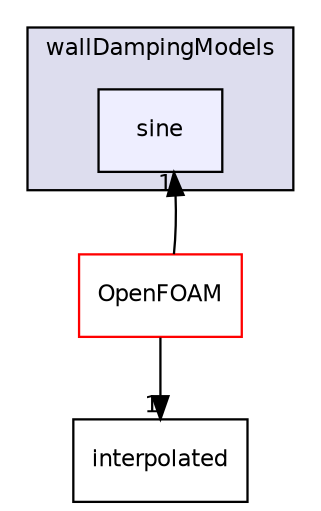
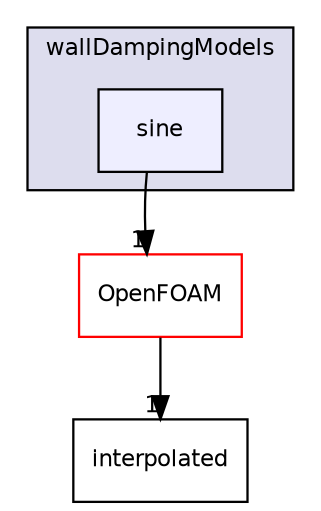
(176, 225) -> (145, 205)
